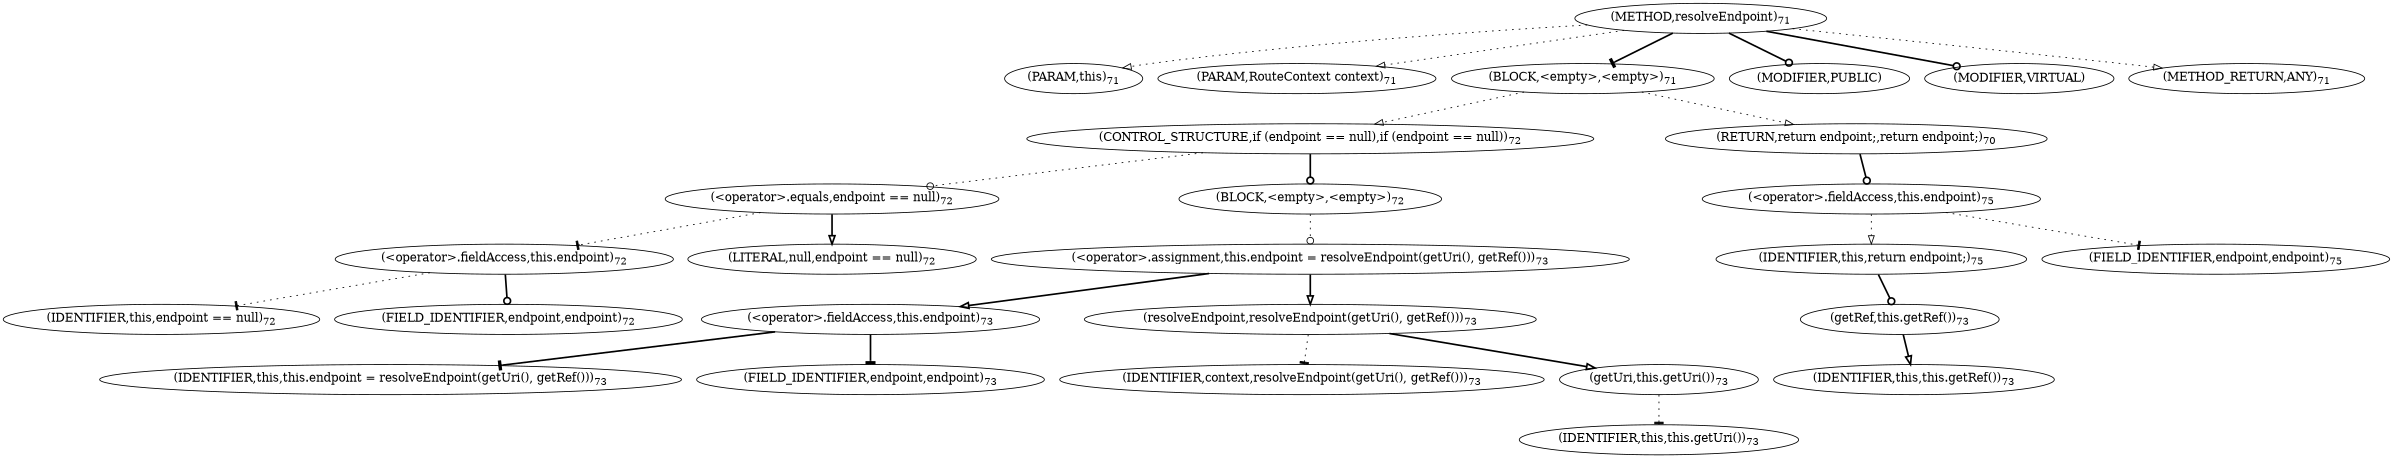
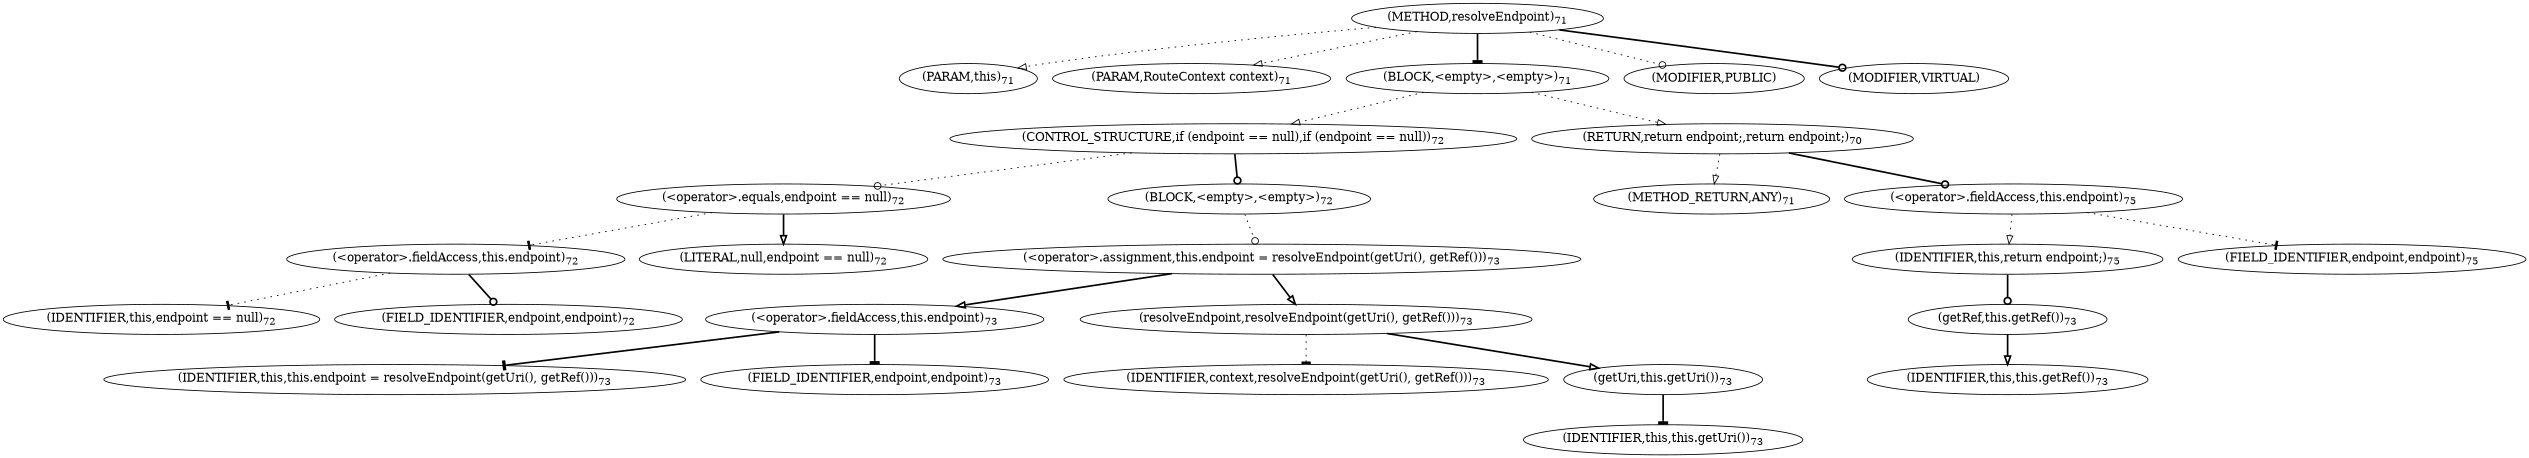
(1757, 47) -> (1594, 48)
(1973, 48) -> (1718, 165)
(1659, 408) -> (1663, 408)
